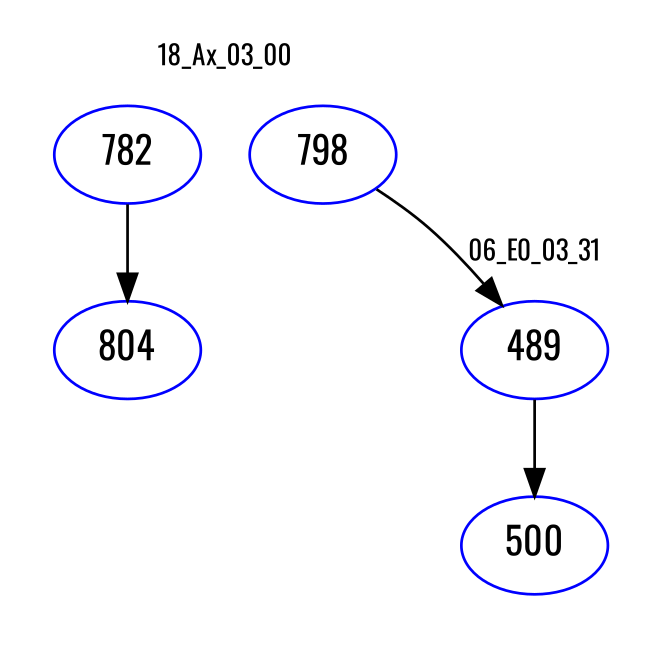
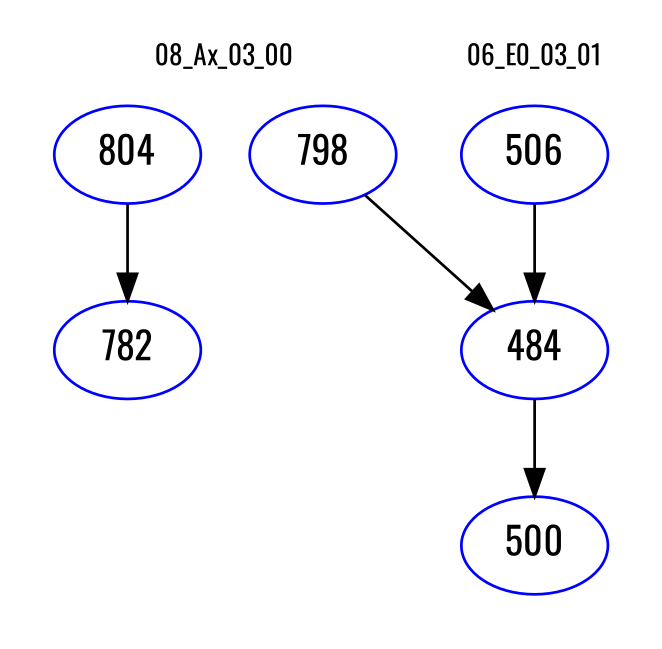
(225, 58) -> (225, 58)
none -> (535, 155)
(128, 239) -> (128, 239)
(535, 254) -> (535, 58)
(535, 350) -> (535, 350)
